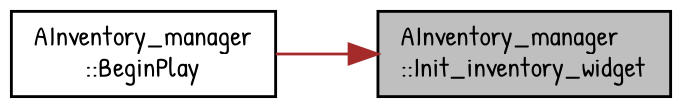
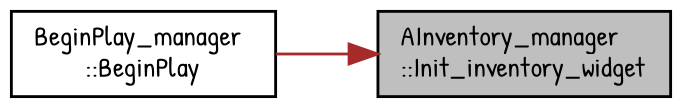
(144, 54) -> (144, 54)
